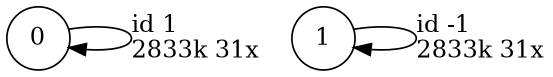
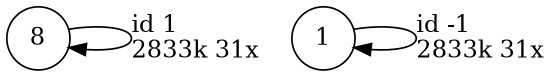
(38, 38) -> (38, 38)
